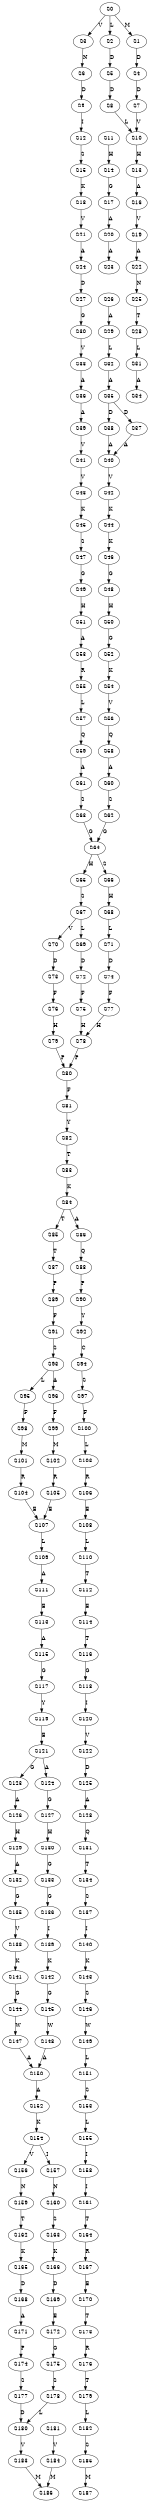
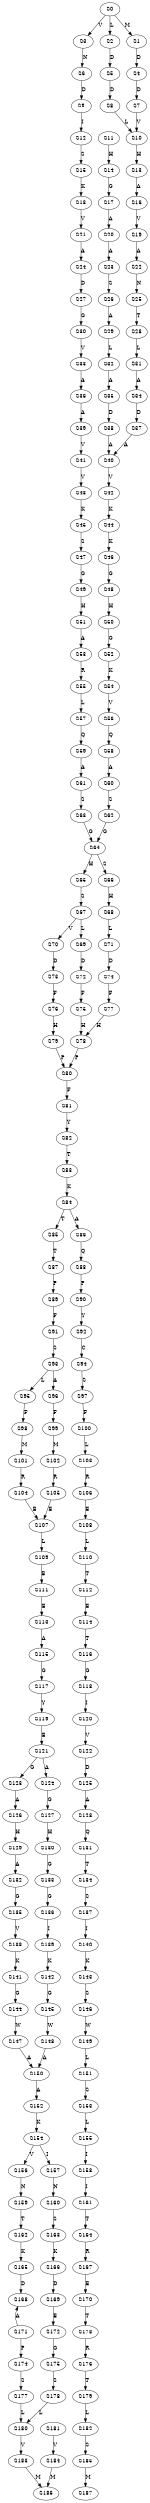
none -> (109, 282)
(121, 411) -> (137, 411)
(44, 1574) -> (44, 1574)
(21, 2314) -> (16, 2318)
(23, 2413) -> (23, 2413)
